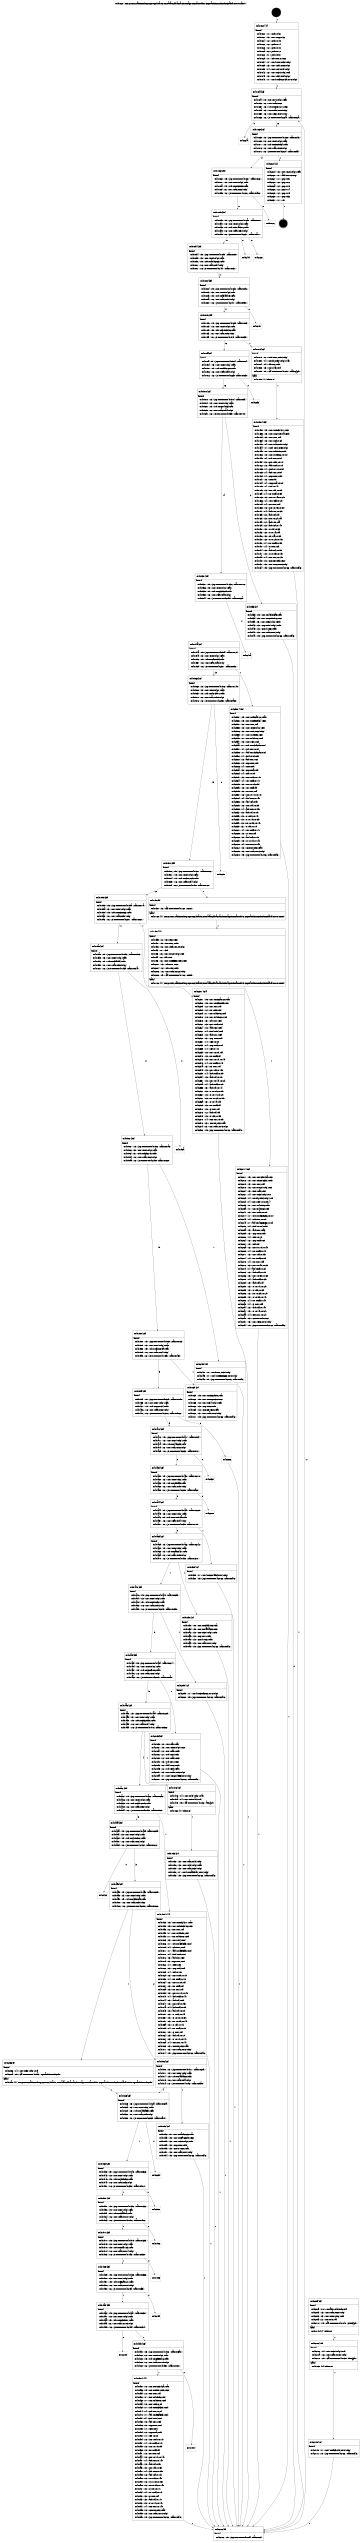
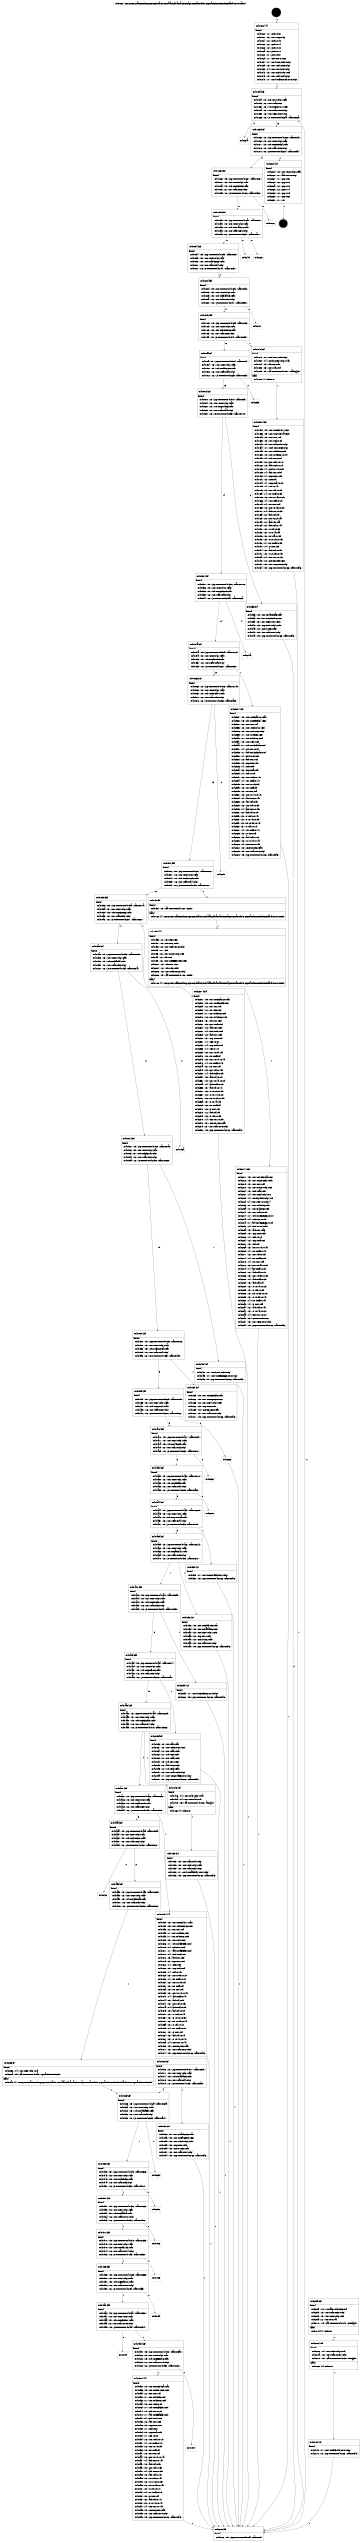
none -> (217, 621)
(131, 1986) -> none
